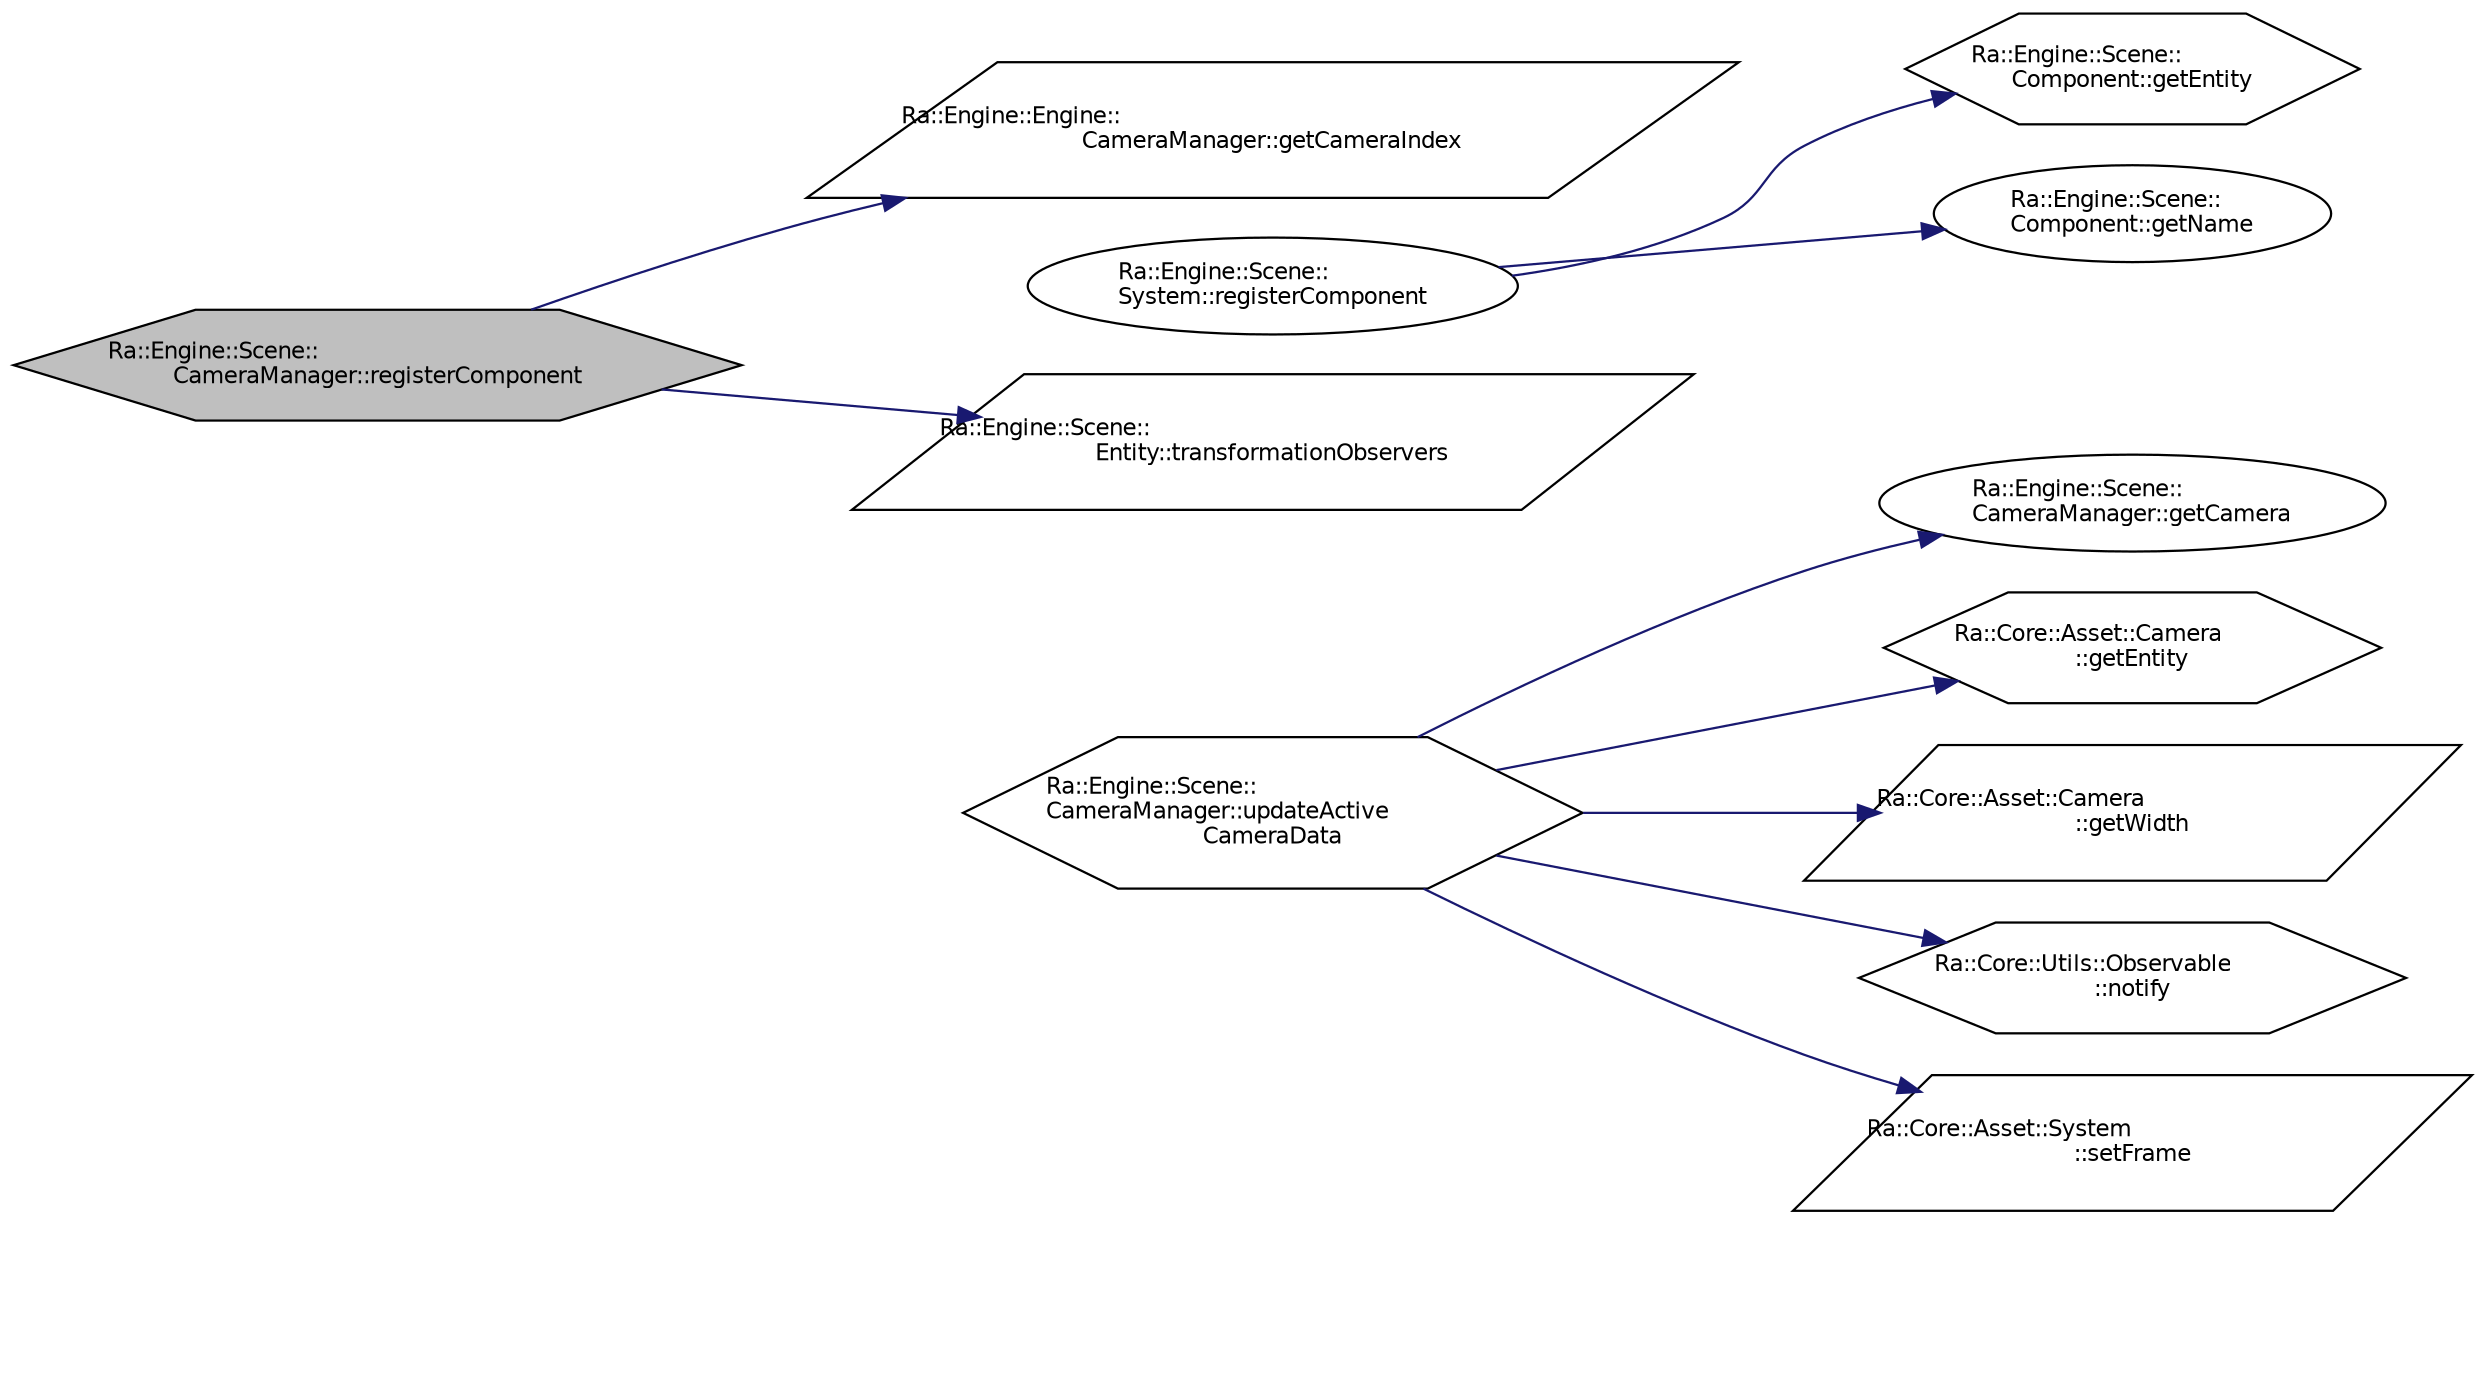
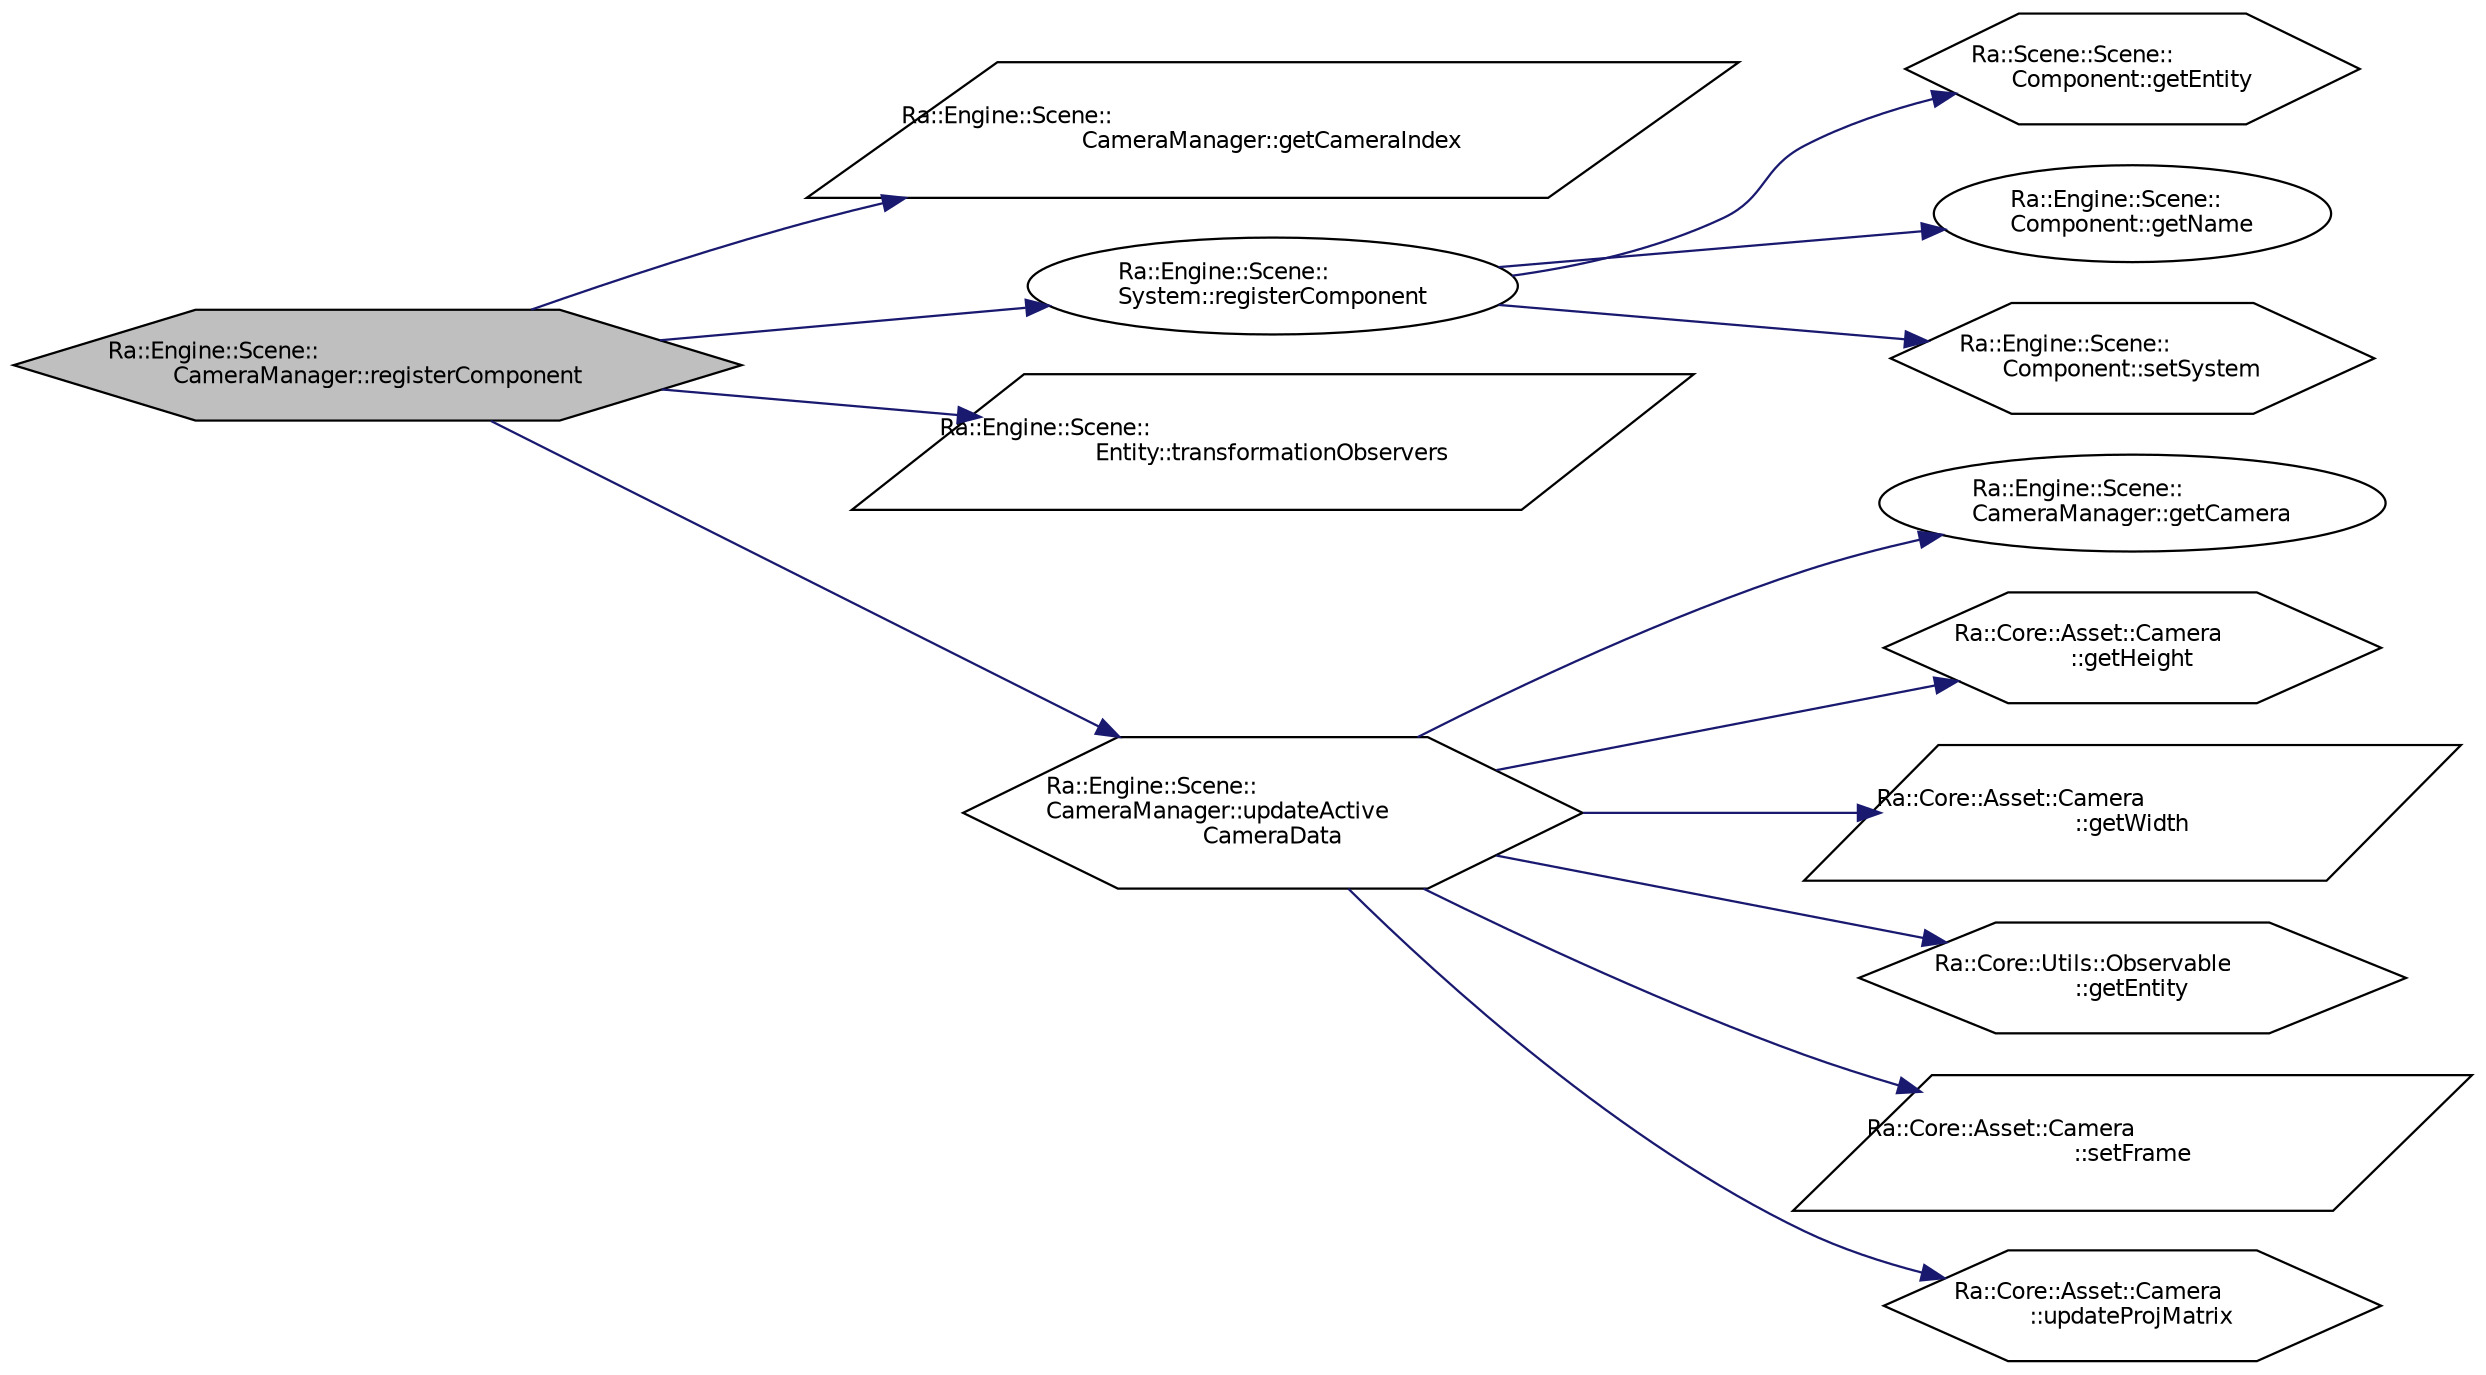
(2132, 69) -> (2132, 69)
(1273, 130) -> (1273, 130)
none -> (843, 324)
none -> (2132, 358)
none -> (795, 574)
(2132, 648) -> (2132, 648)
(2132, 978) -> (2132, 978)
(2132, 1143) -> (2132, 1143)
none -> (2132, 1306)
